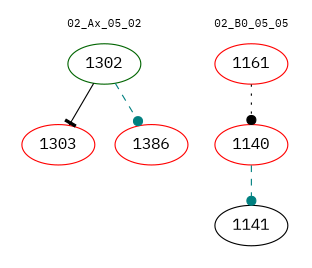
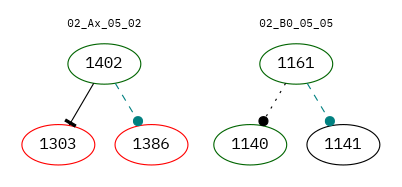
(104, 64) -> (104, 64)
(251, 64) -> (296, 64)
(251, 145) -> (250, 145)
(251, 181) -> (317, 100)
